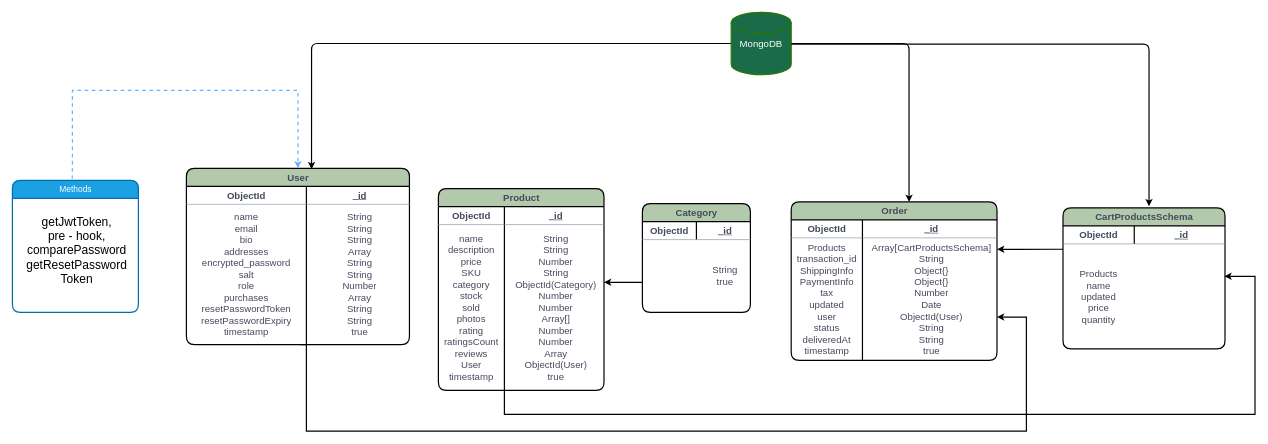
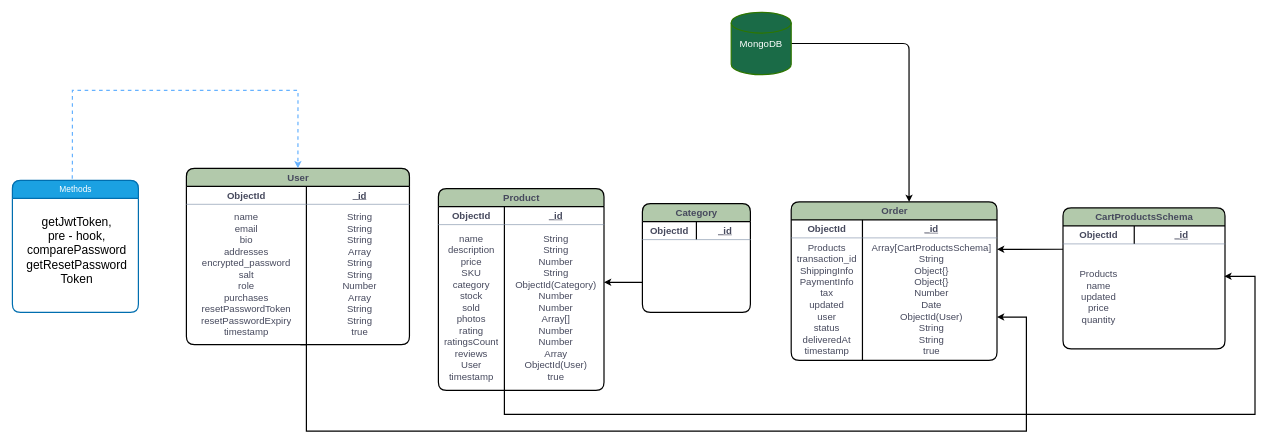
(463, 44) -> none
(1107, 44) -> none
(723, 276) -> none
